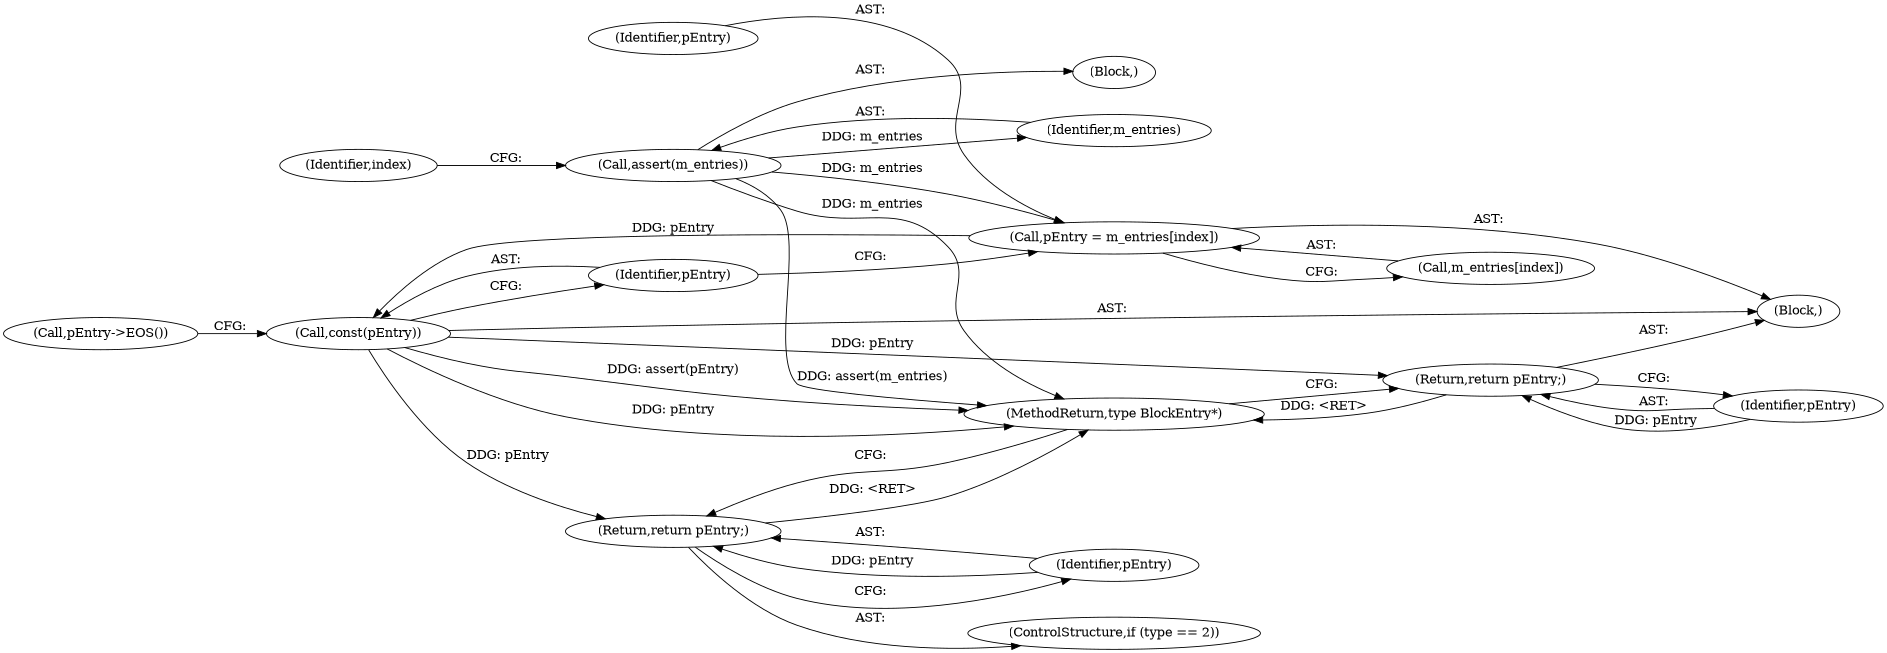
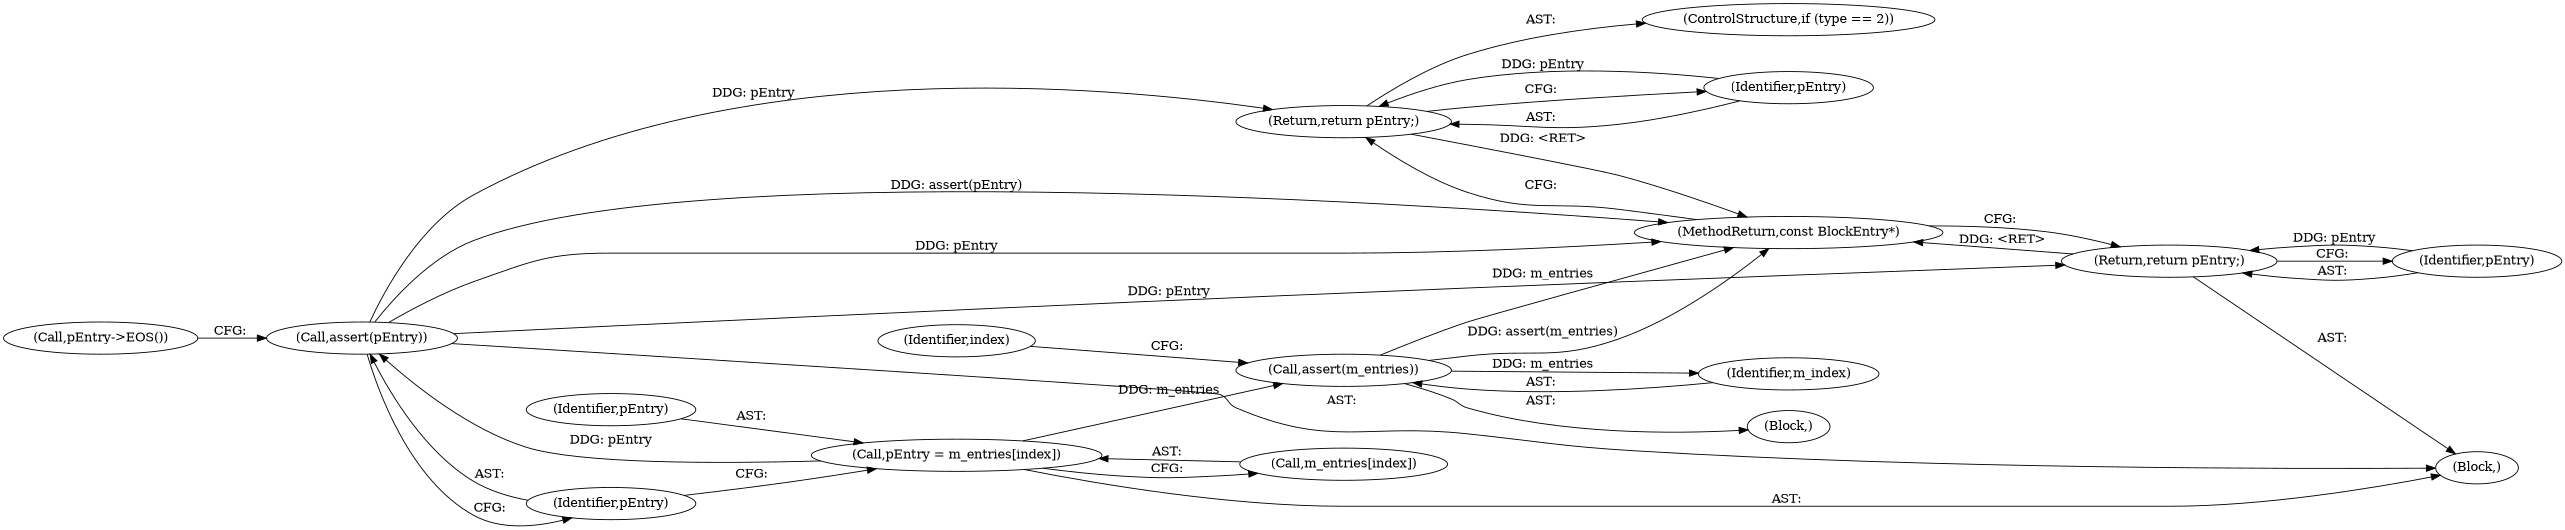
(1114, 131) -> (1789, 374)
(915, 189) -> (1148, 413)
(358, 334) -> (362, 338)
(1114, 414) -> (1789, 233)
